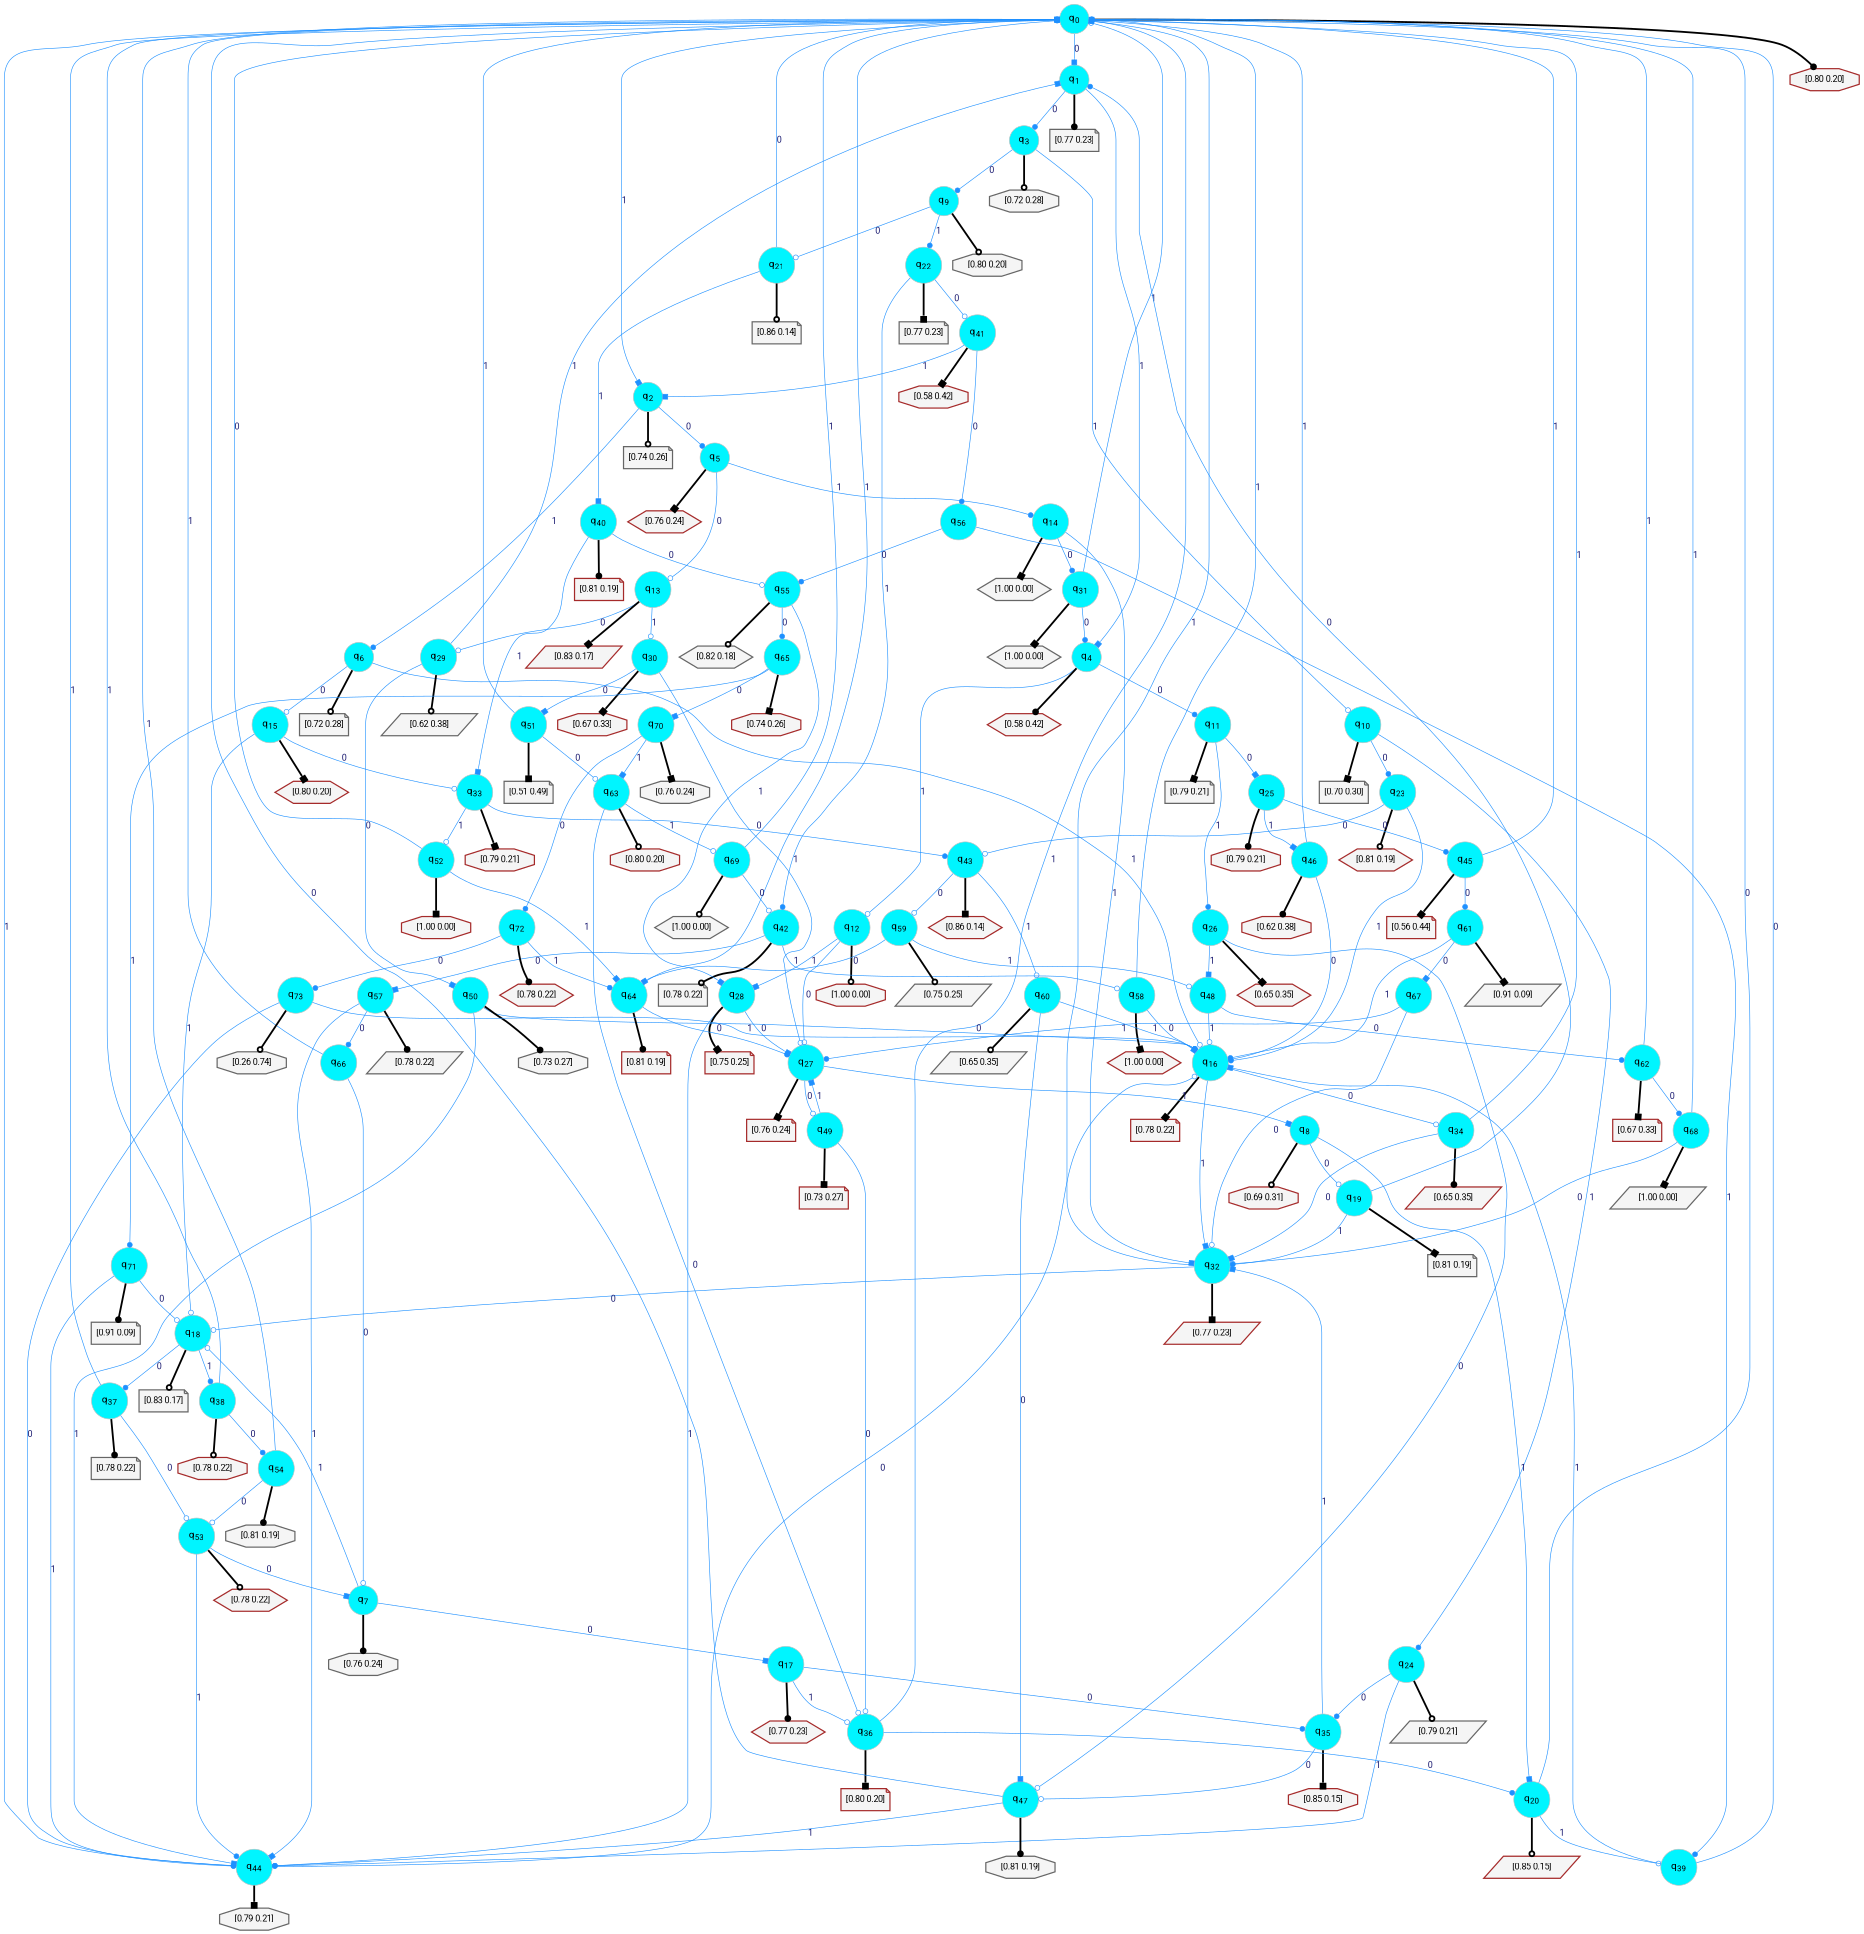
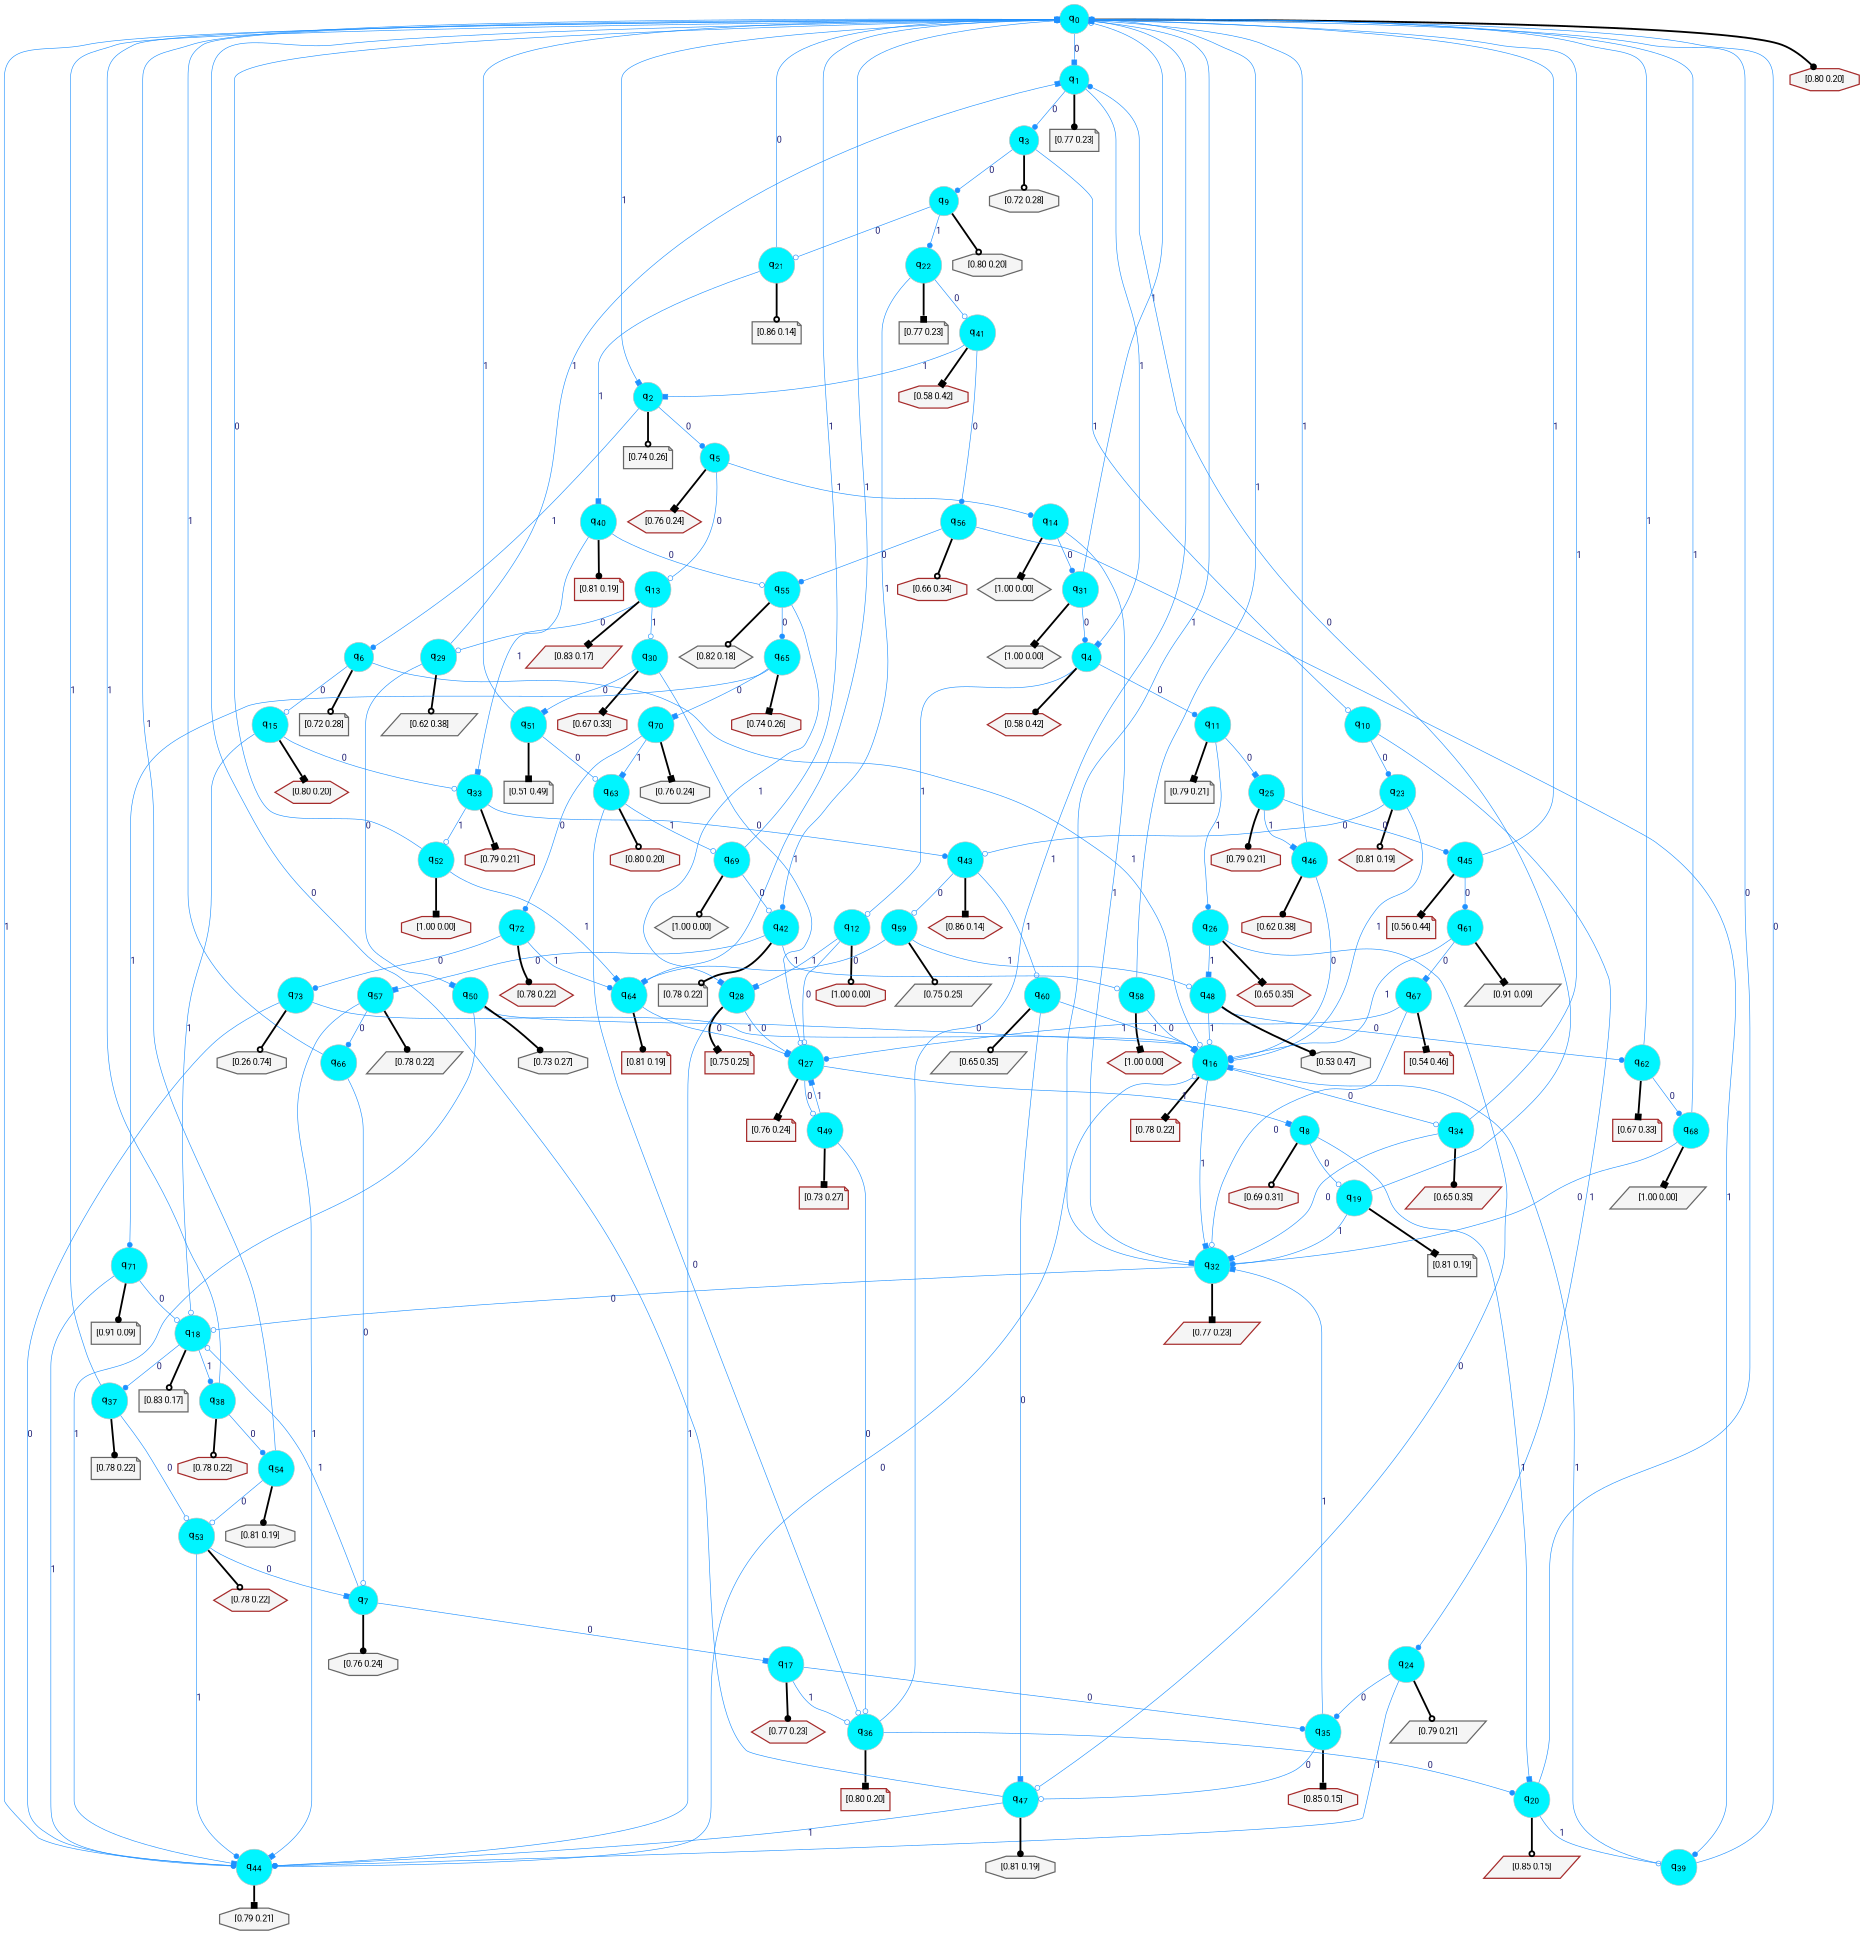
none -> (932, 589)
(1344, 792) -> none
none -> (1336, 1063)
none -> (1429, 1063)
